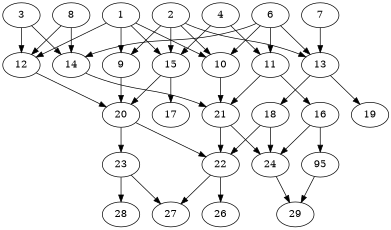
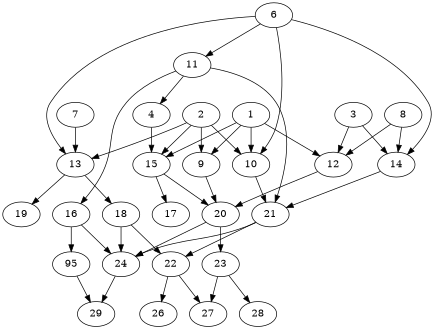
(240, 35) -> (174, 87)
(168, 138) -> (174, 238)
